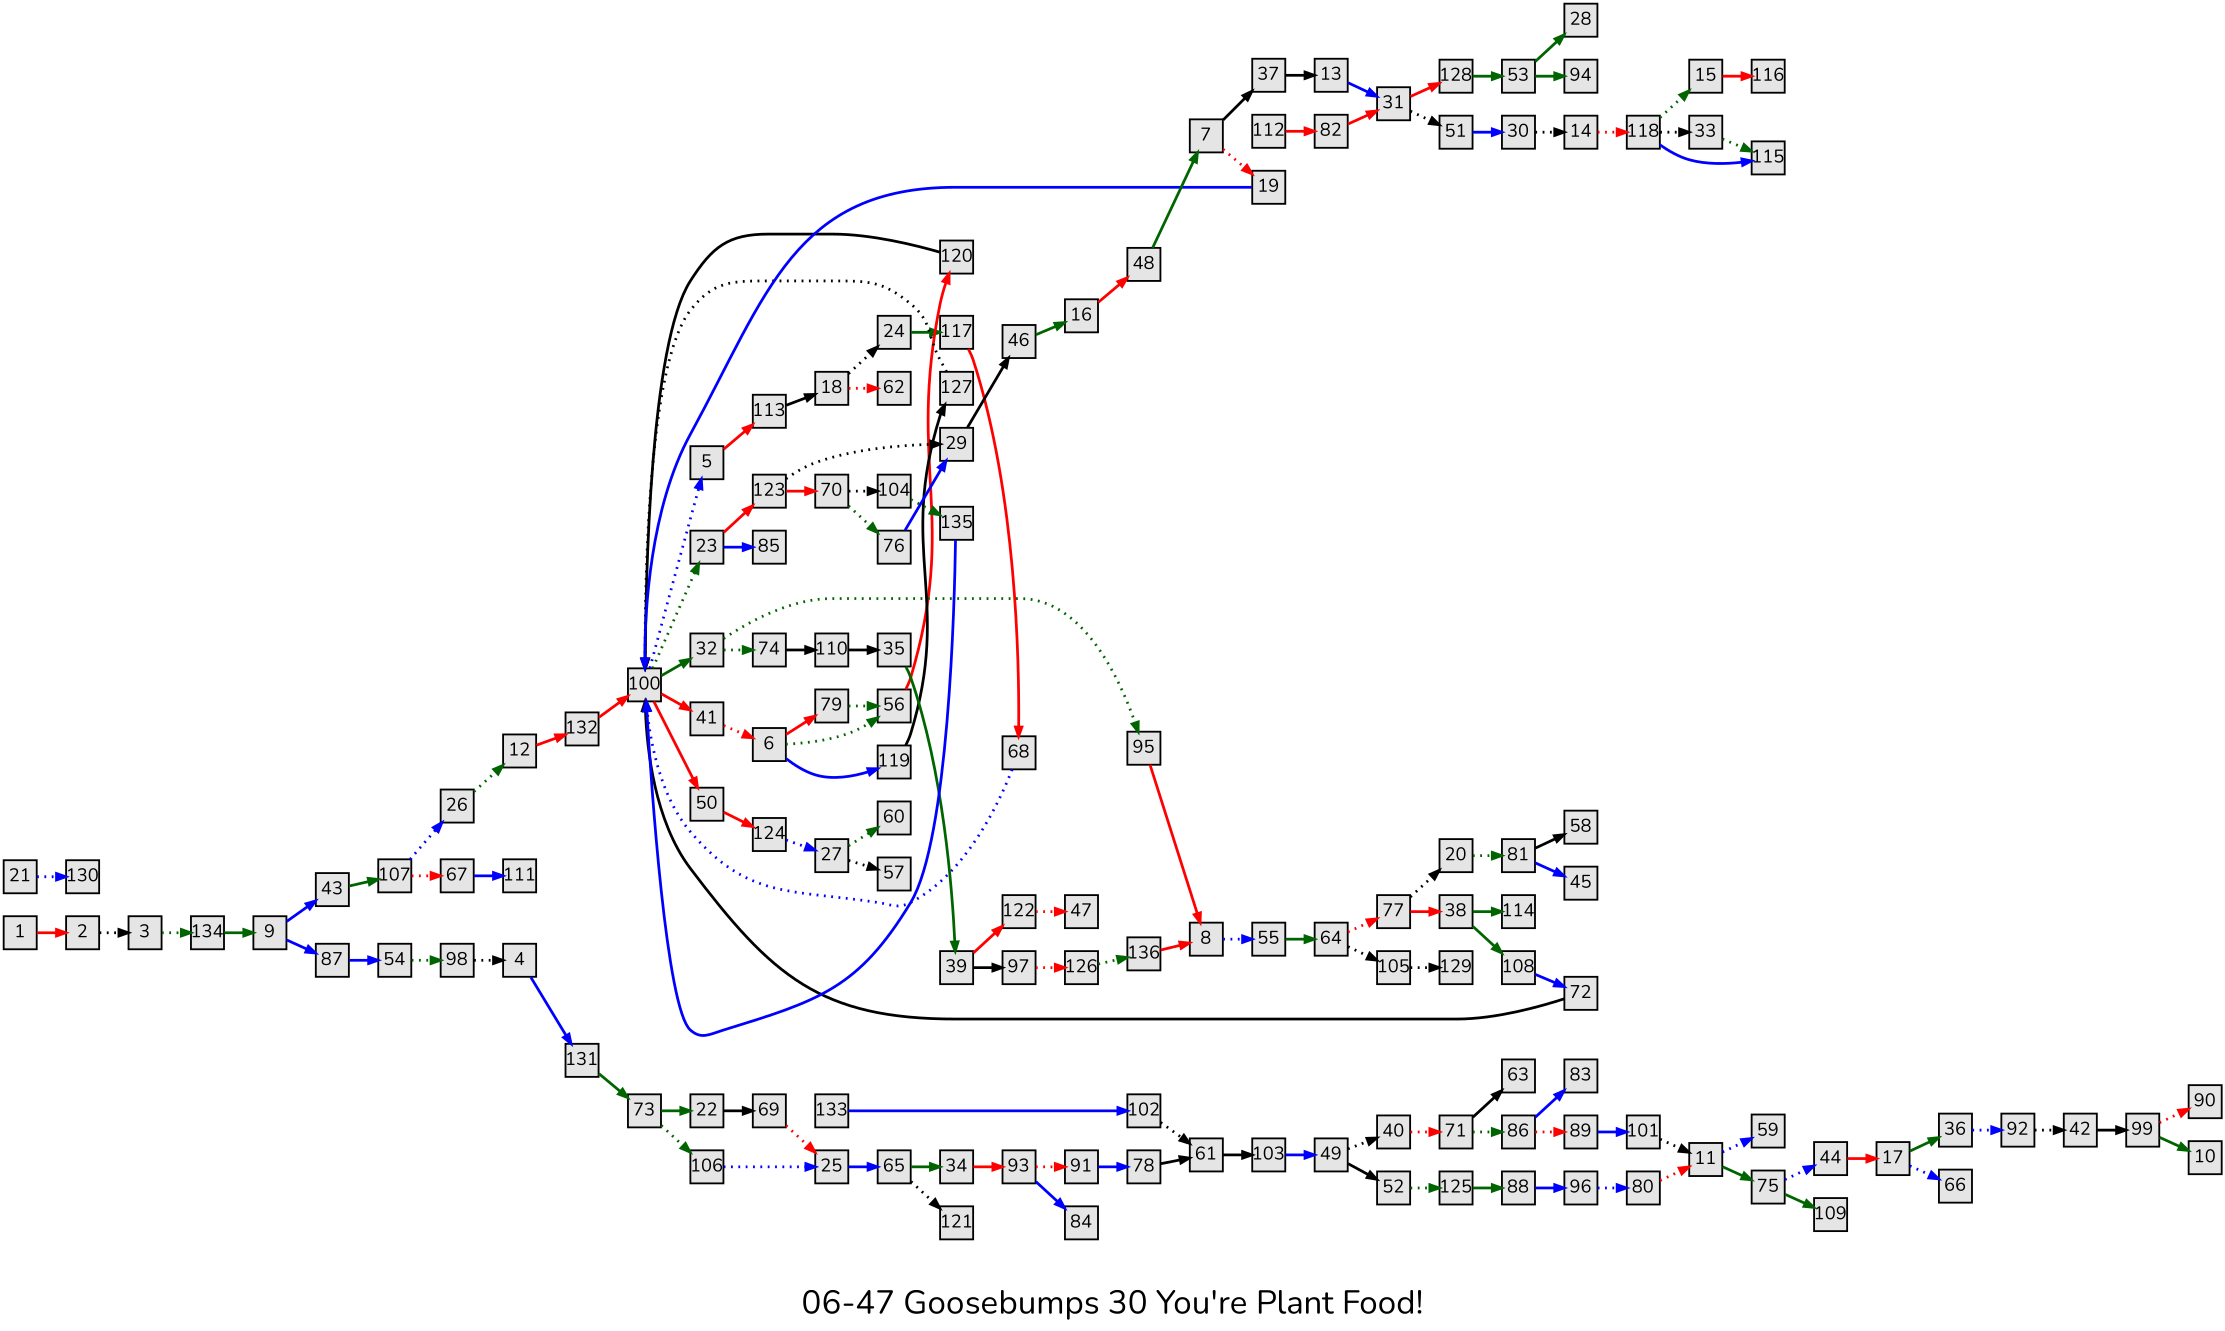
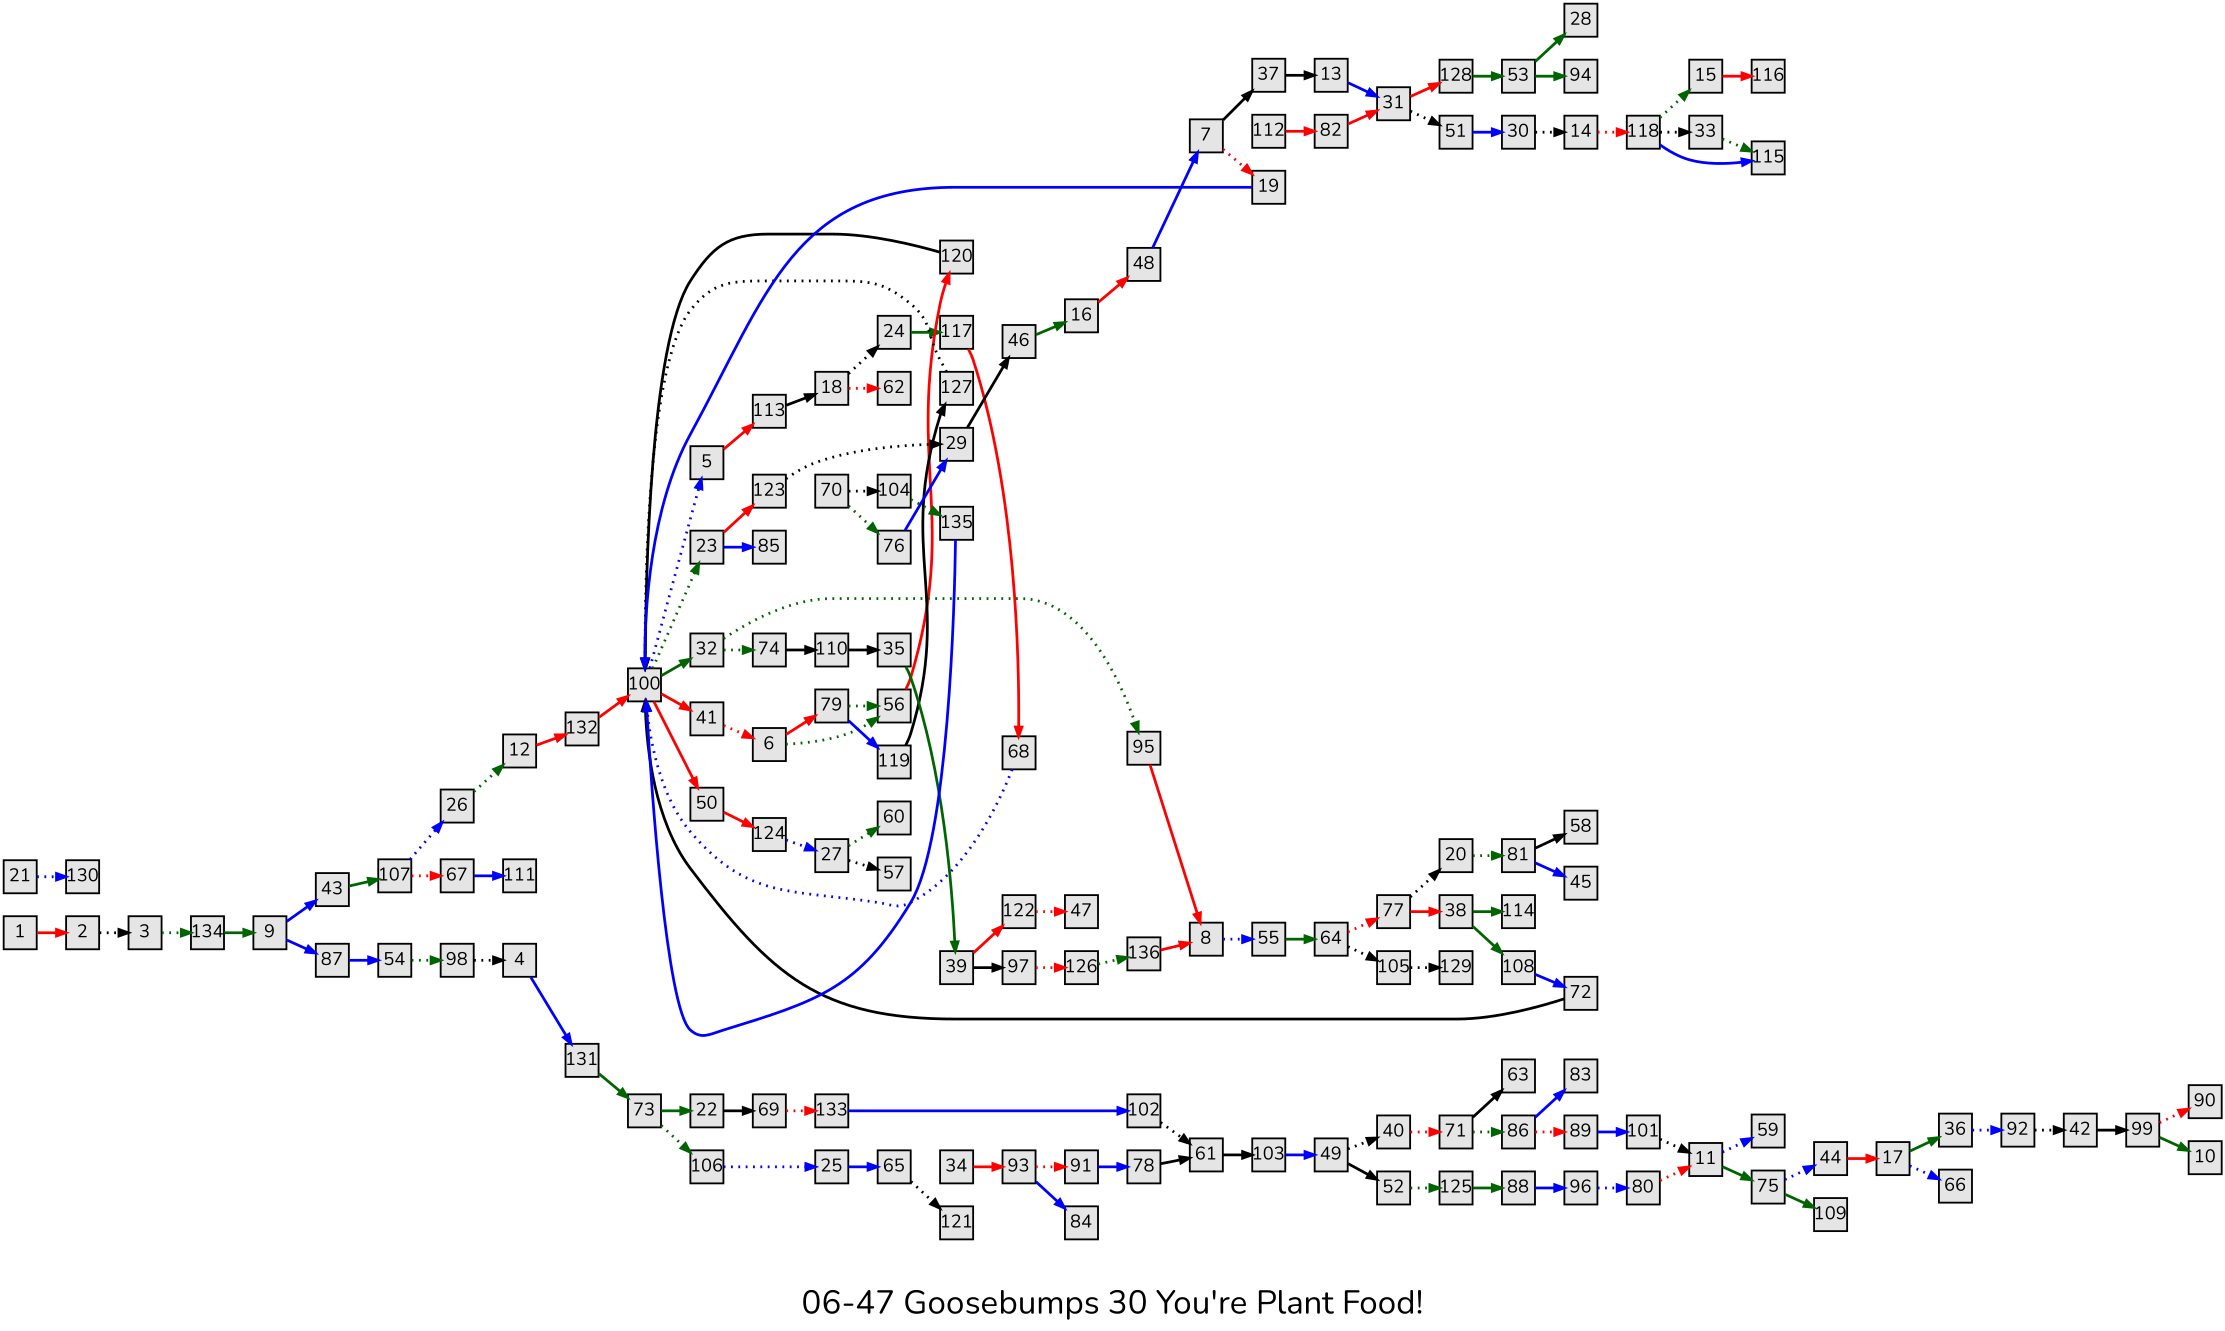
(1173, 205) -> (1173, 205)
(796, 491) -> none
(825, 777) -> (863, 734)
(797, 1136) -> (796, 1111)
(921, 1167) -> none
